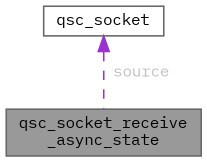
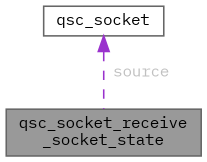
(104, 133) -> (104, 133)
